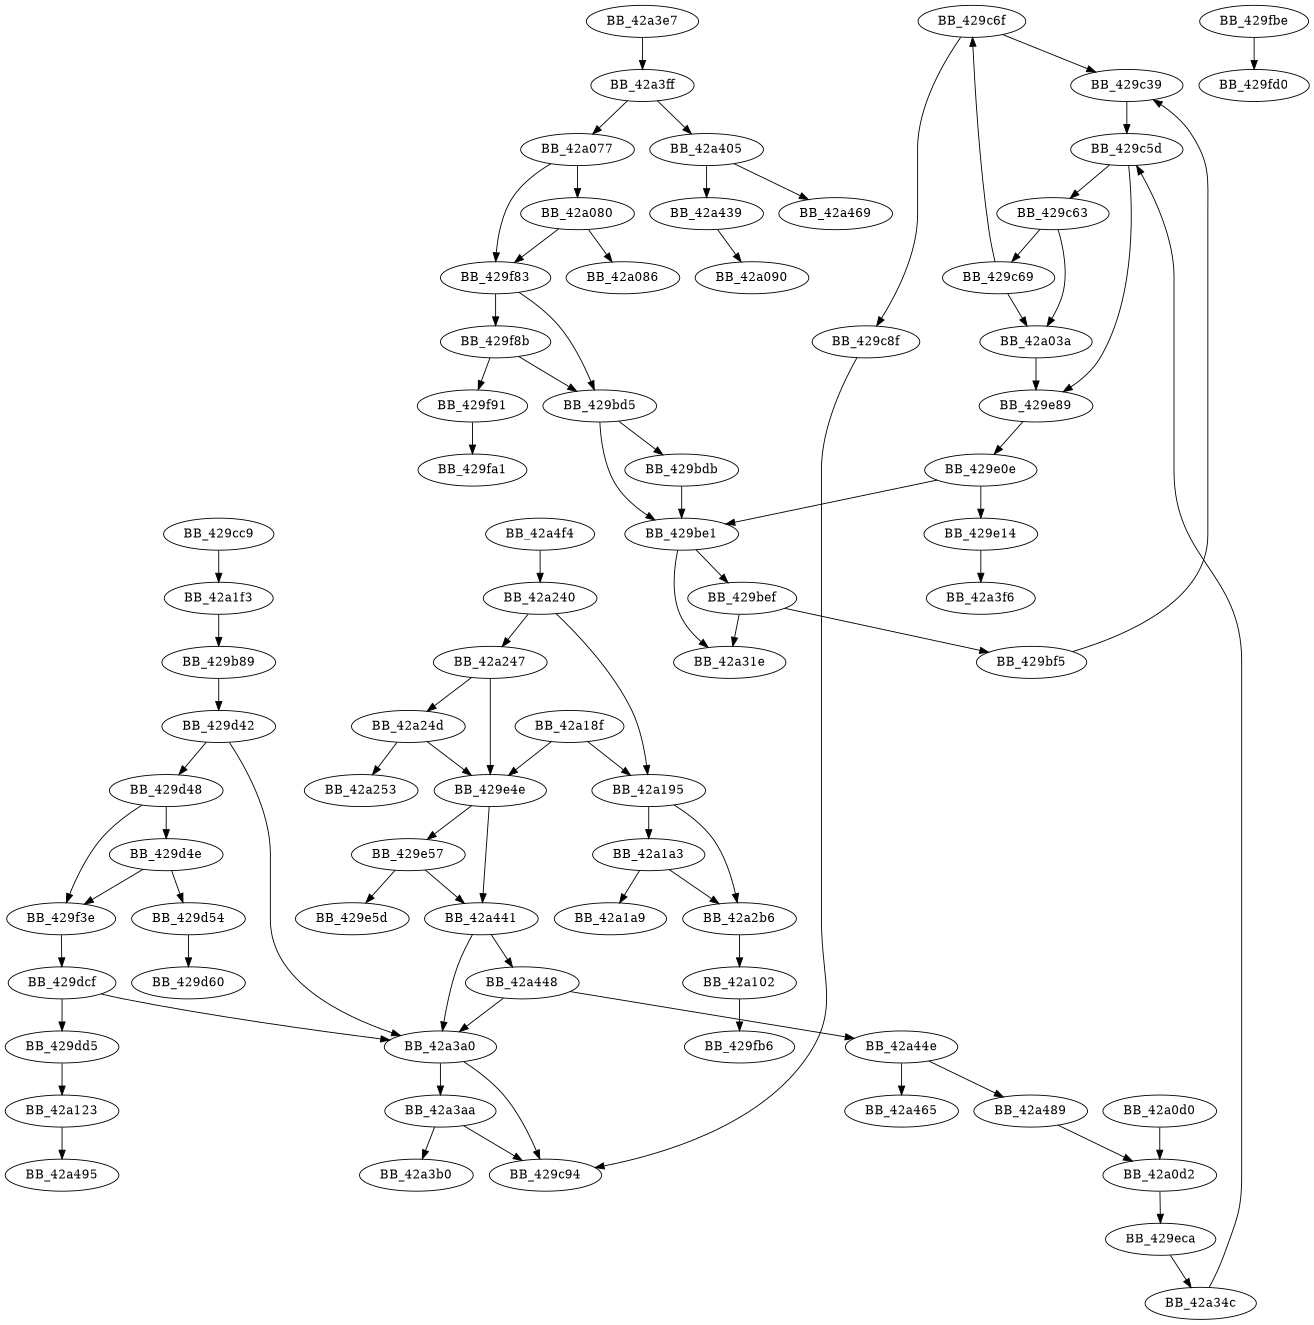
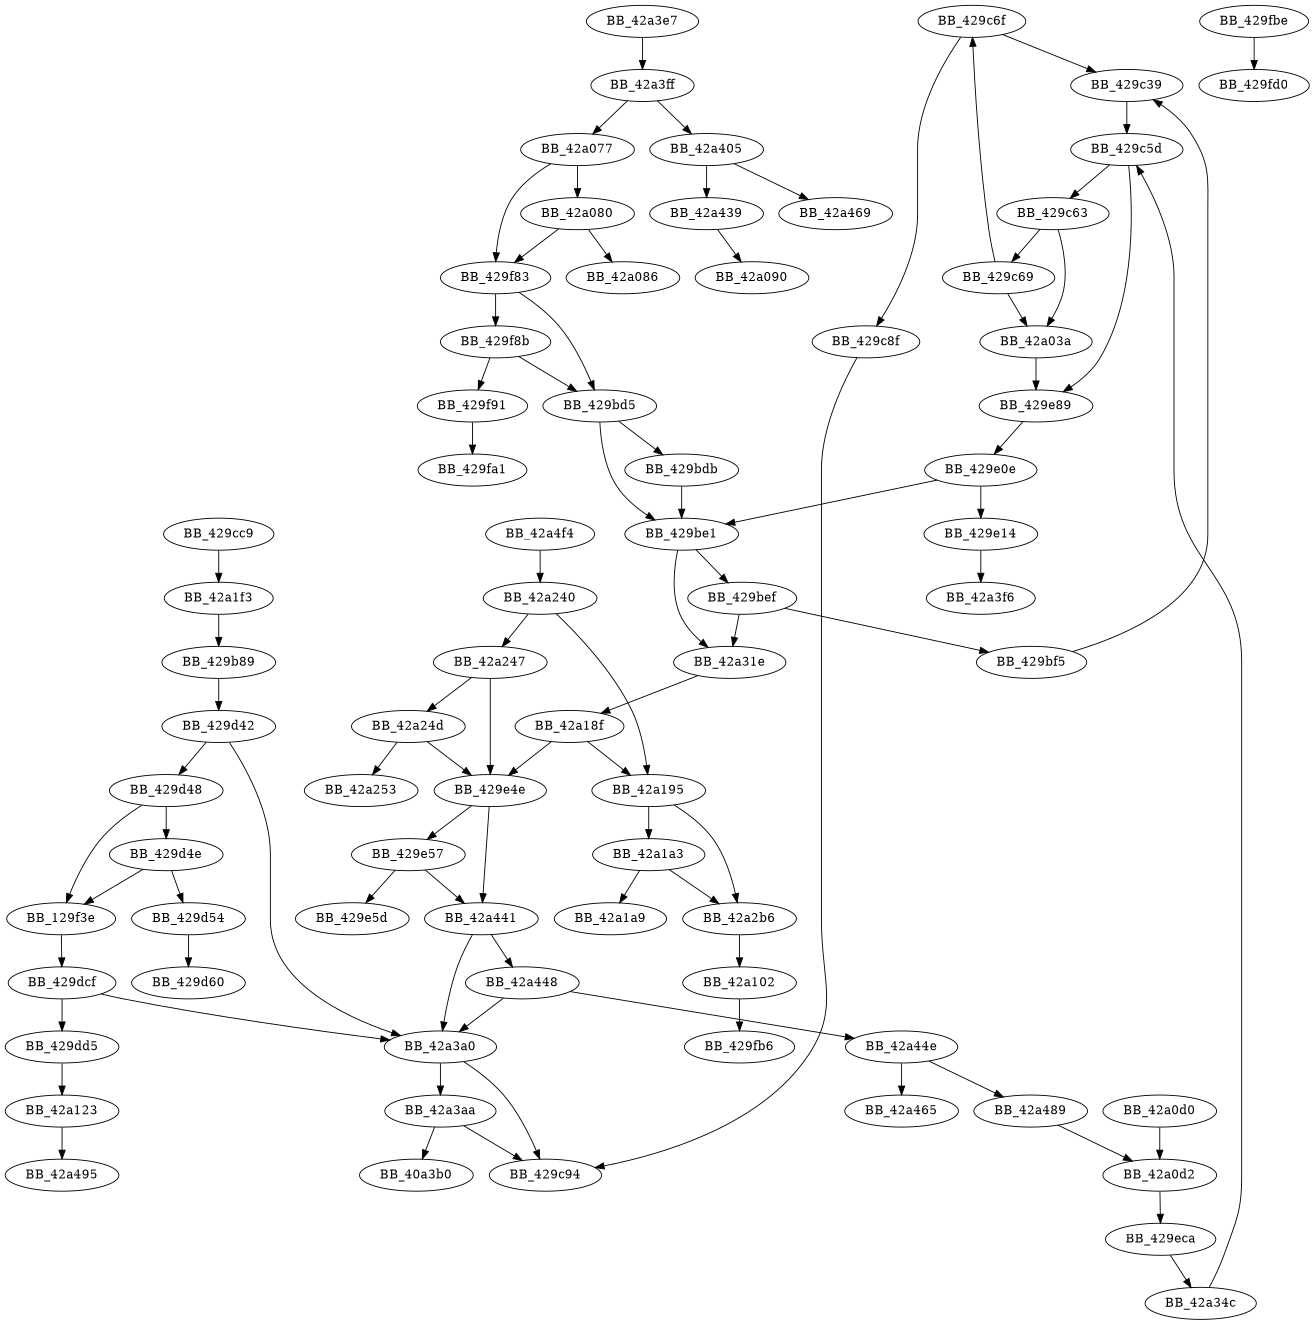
none -> (654, 693)
(61, 919) -> (61, 919)
(416, 1175) -> (416, 1175)
